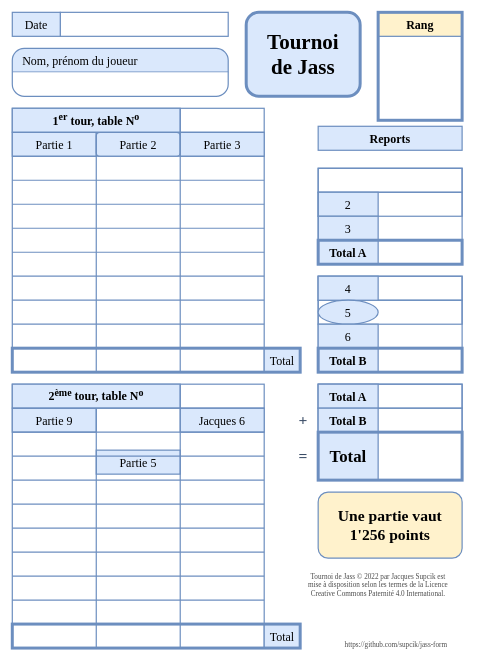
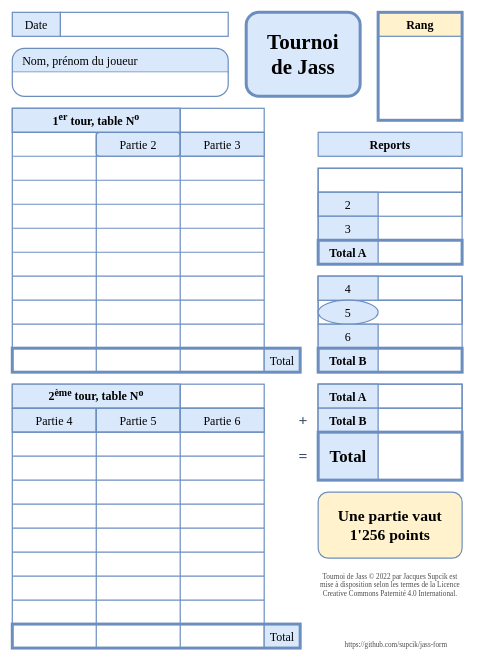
(390, 138) -> (390, 144)
(54, 144) -> none
(54, 420) -> (54, 420)
(222, 420) -> (222, 420)
(138, 462) -> (138, 420)
(378, 585) -> (390, 585)
